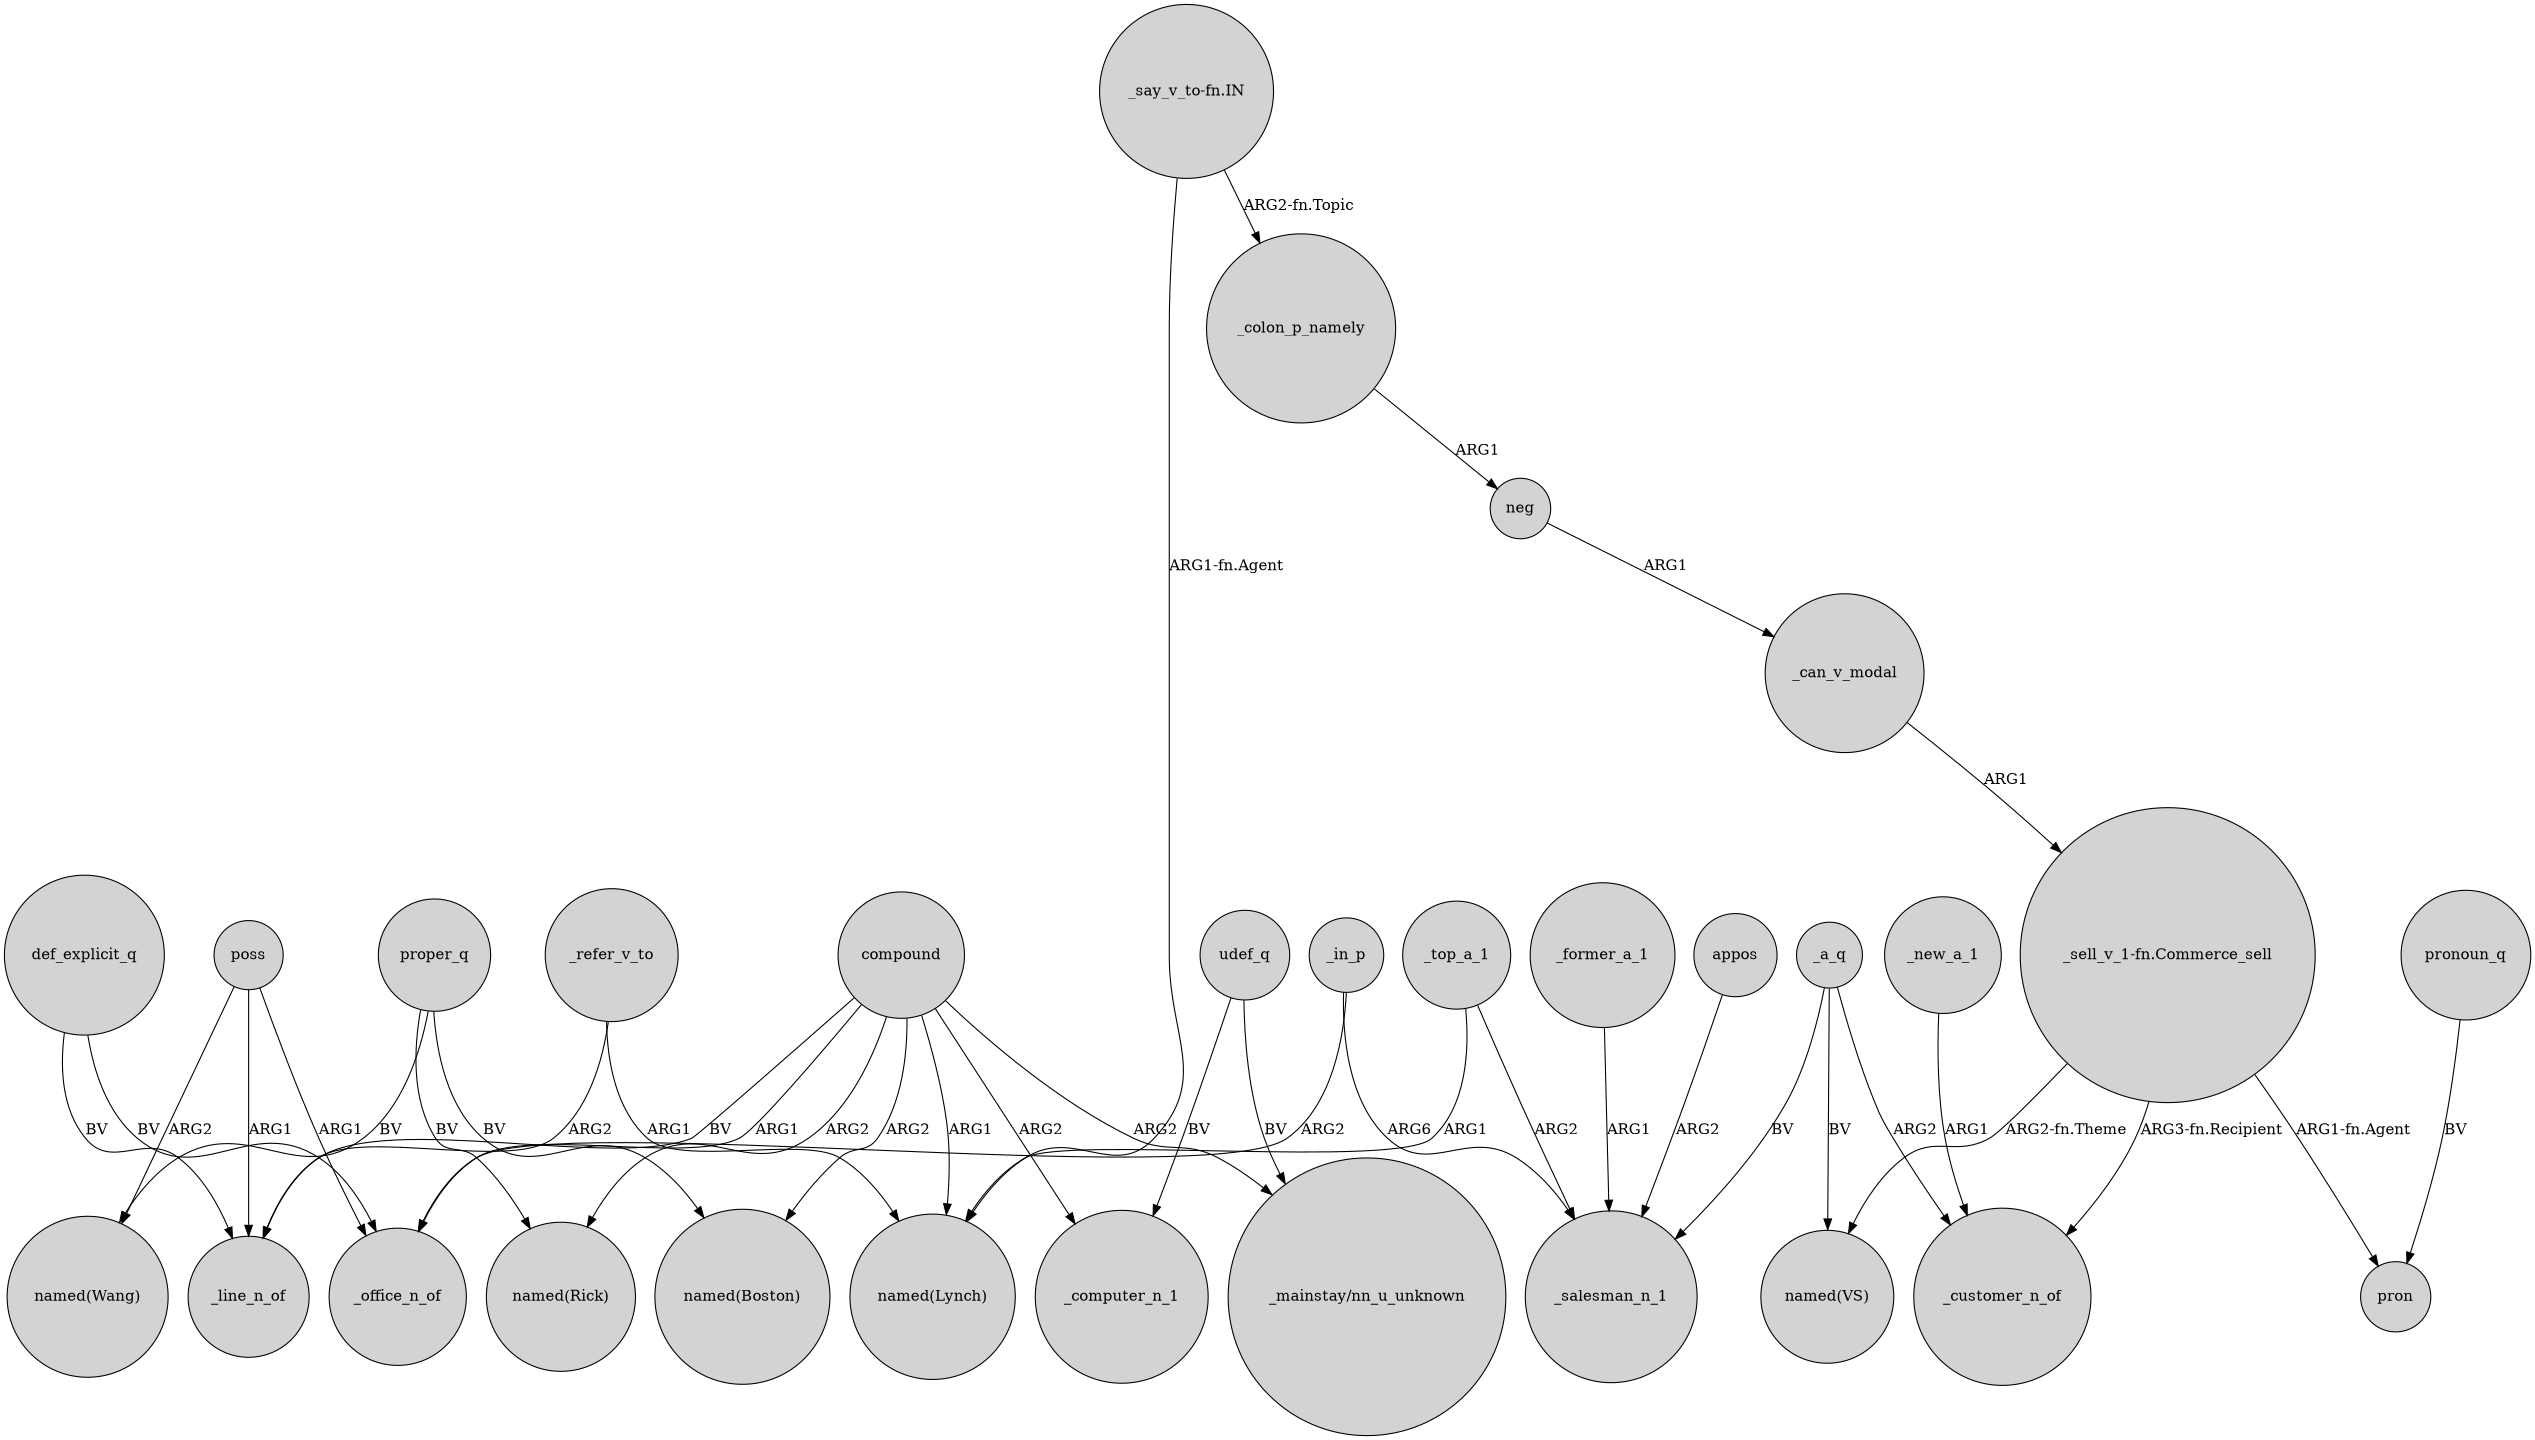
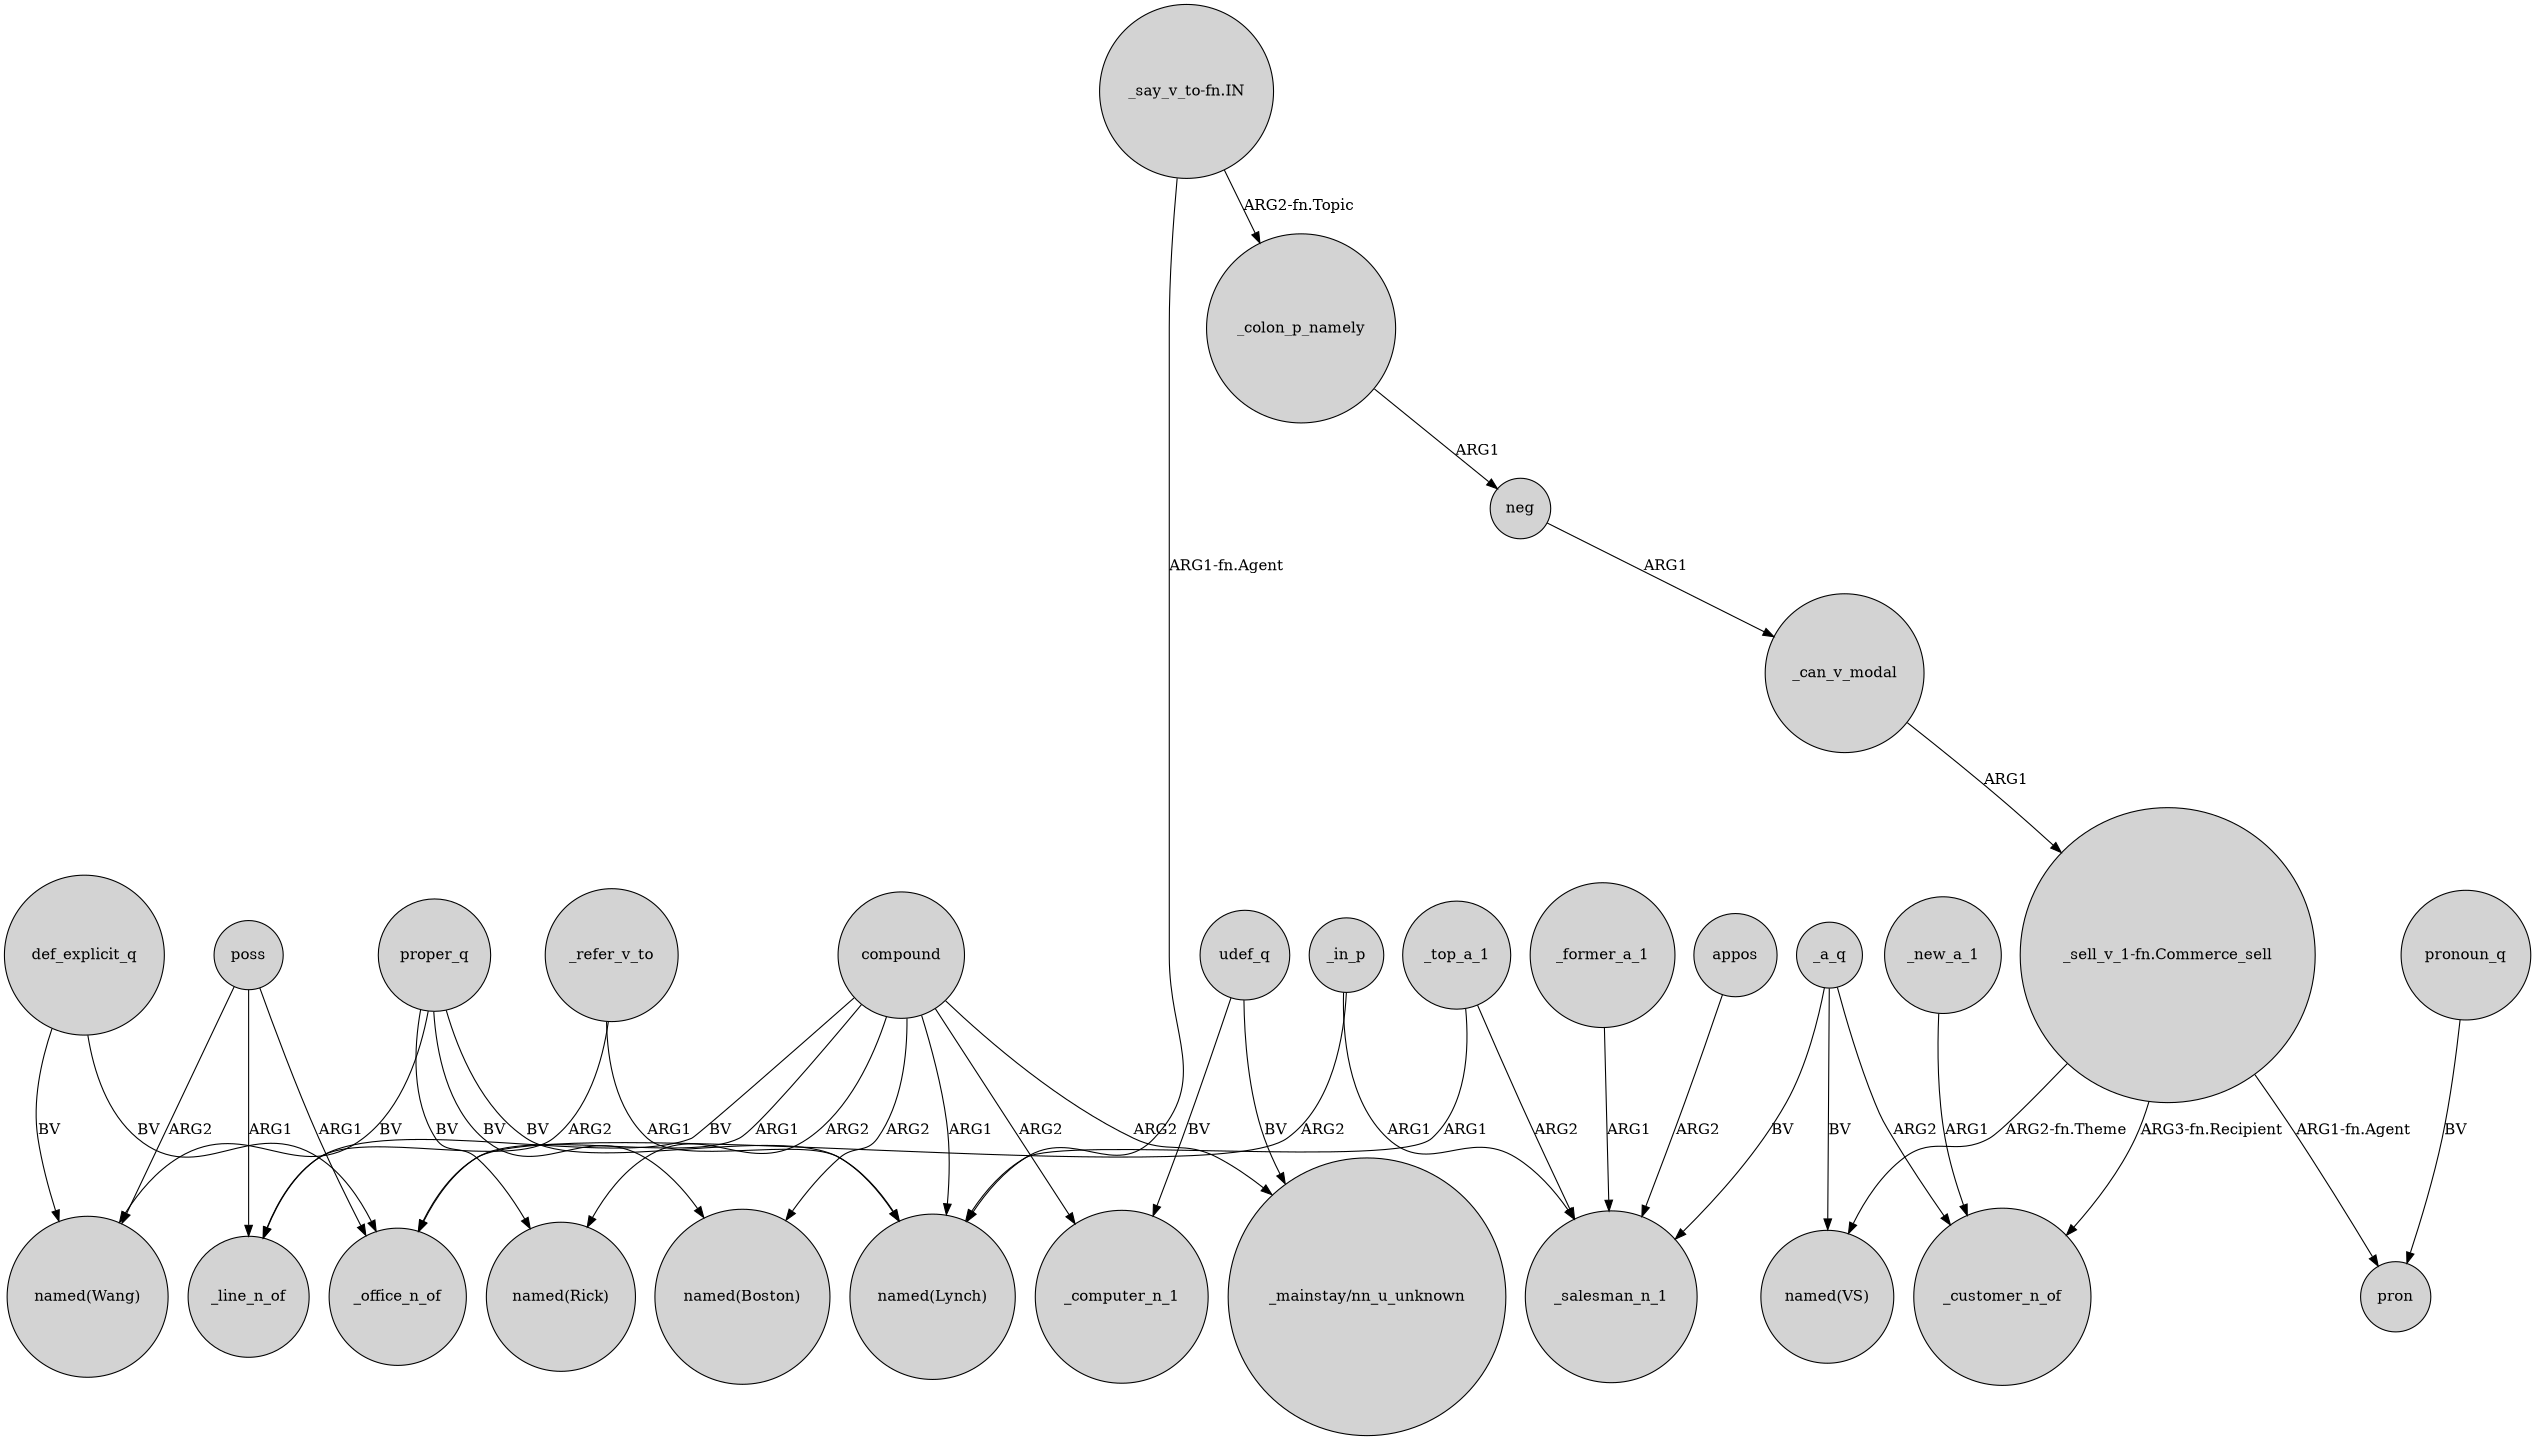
(1410, 1130) -> (1410, 1130)
none -> (524, 1136)
(119, 1152) -> (36, 1120)
